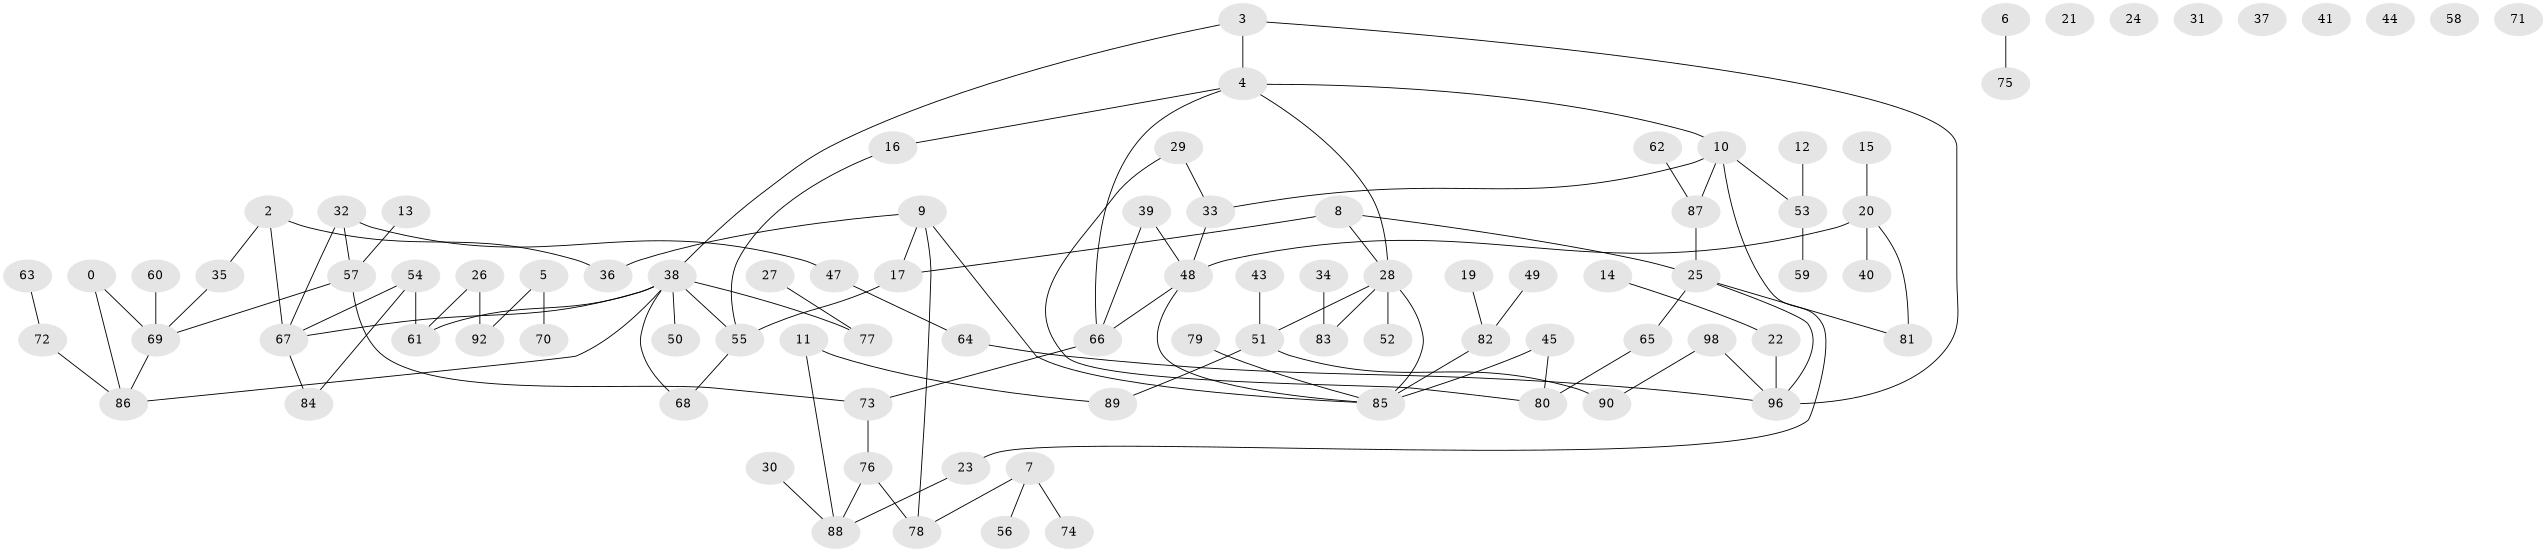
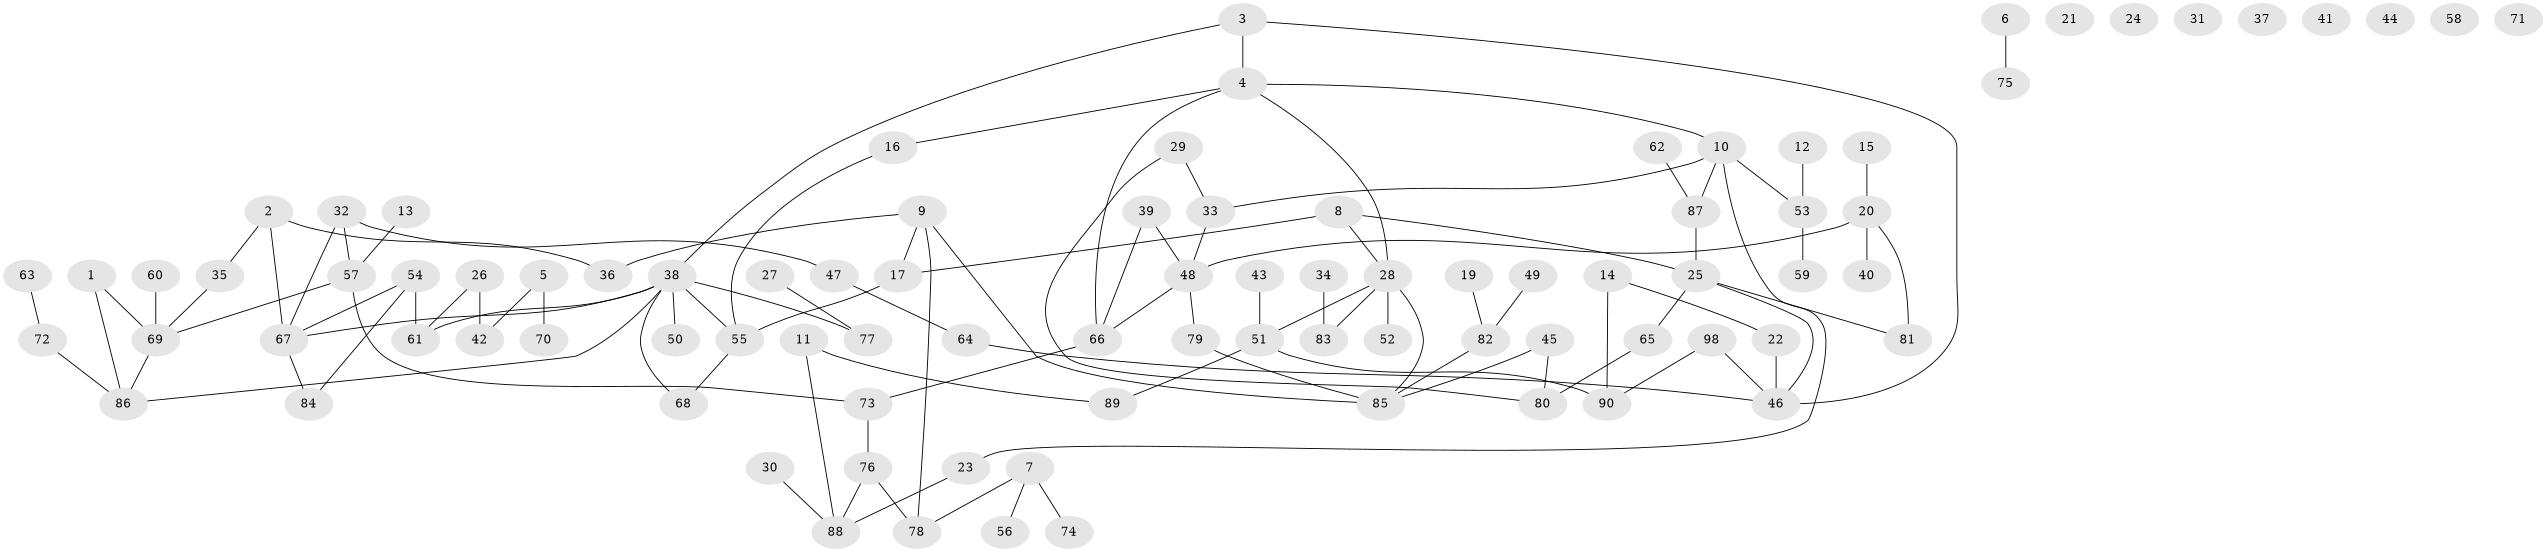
(92, 276) -> (92, 276)
(480, 340) -> (480, 340)
none -> (1607, 340)
(1248, 388) -> (1192, 308)
(1776, 404) -> (1776, 404)
